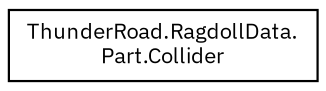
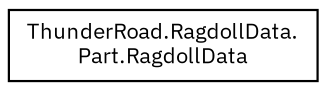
(163, 46) -> (163, 46)
